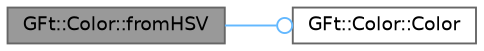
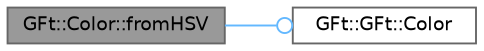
(384, 26) -> (384, 26)
